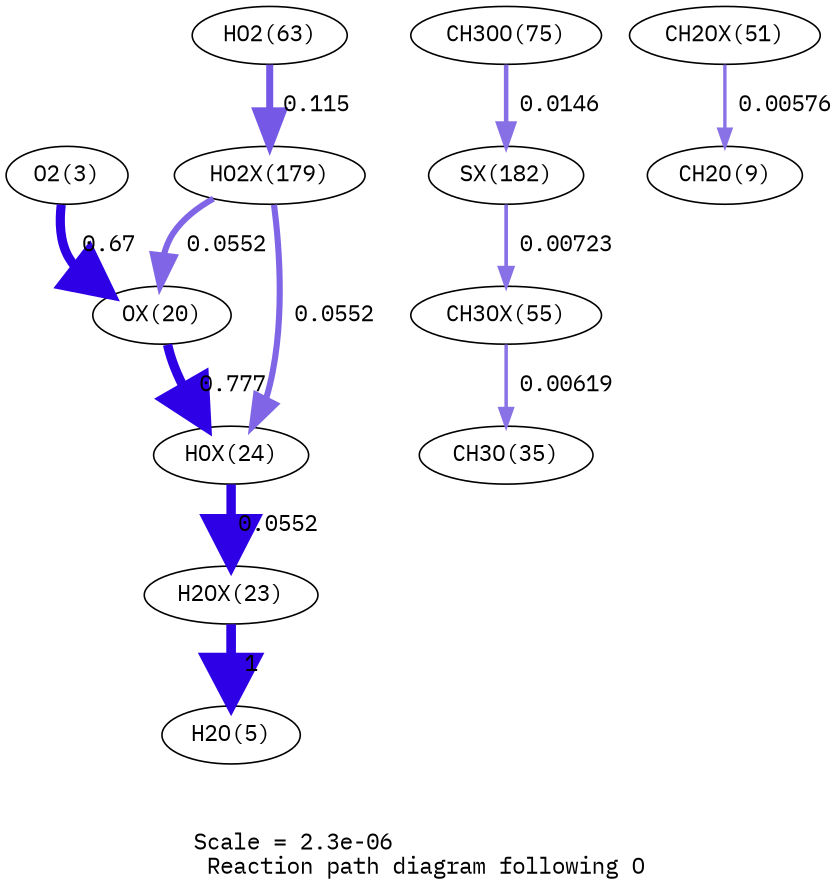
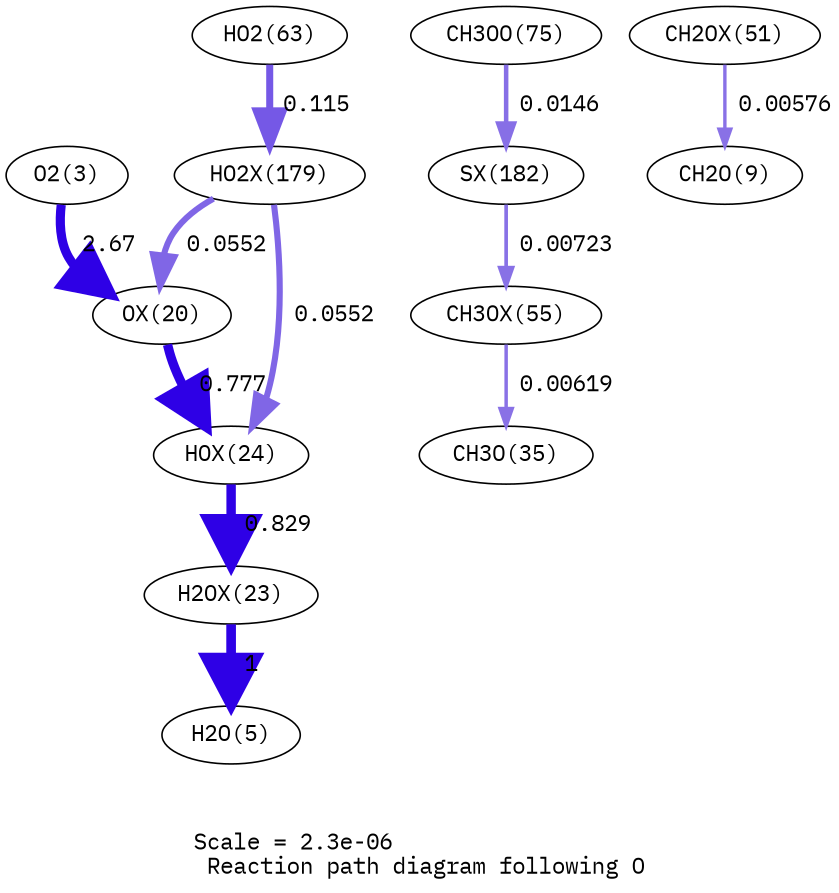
(102, 245) -> (102, 245)
(271, 525) -> (271, 525)
